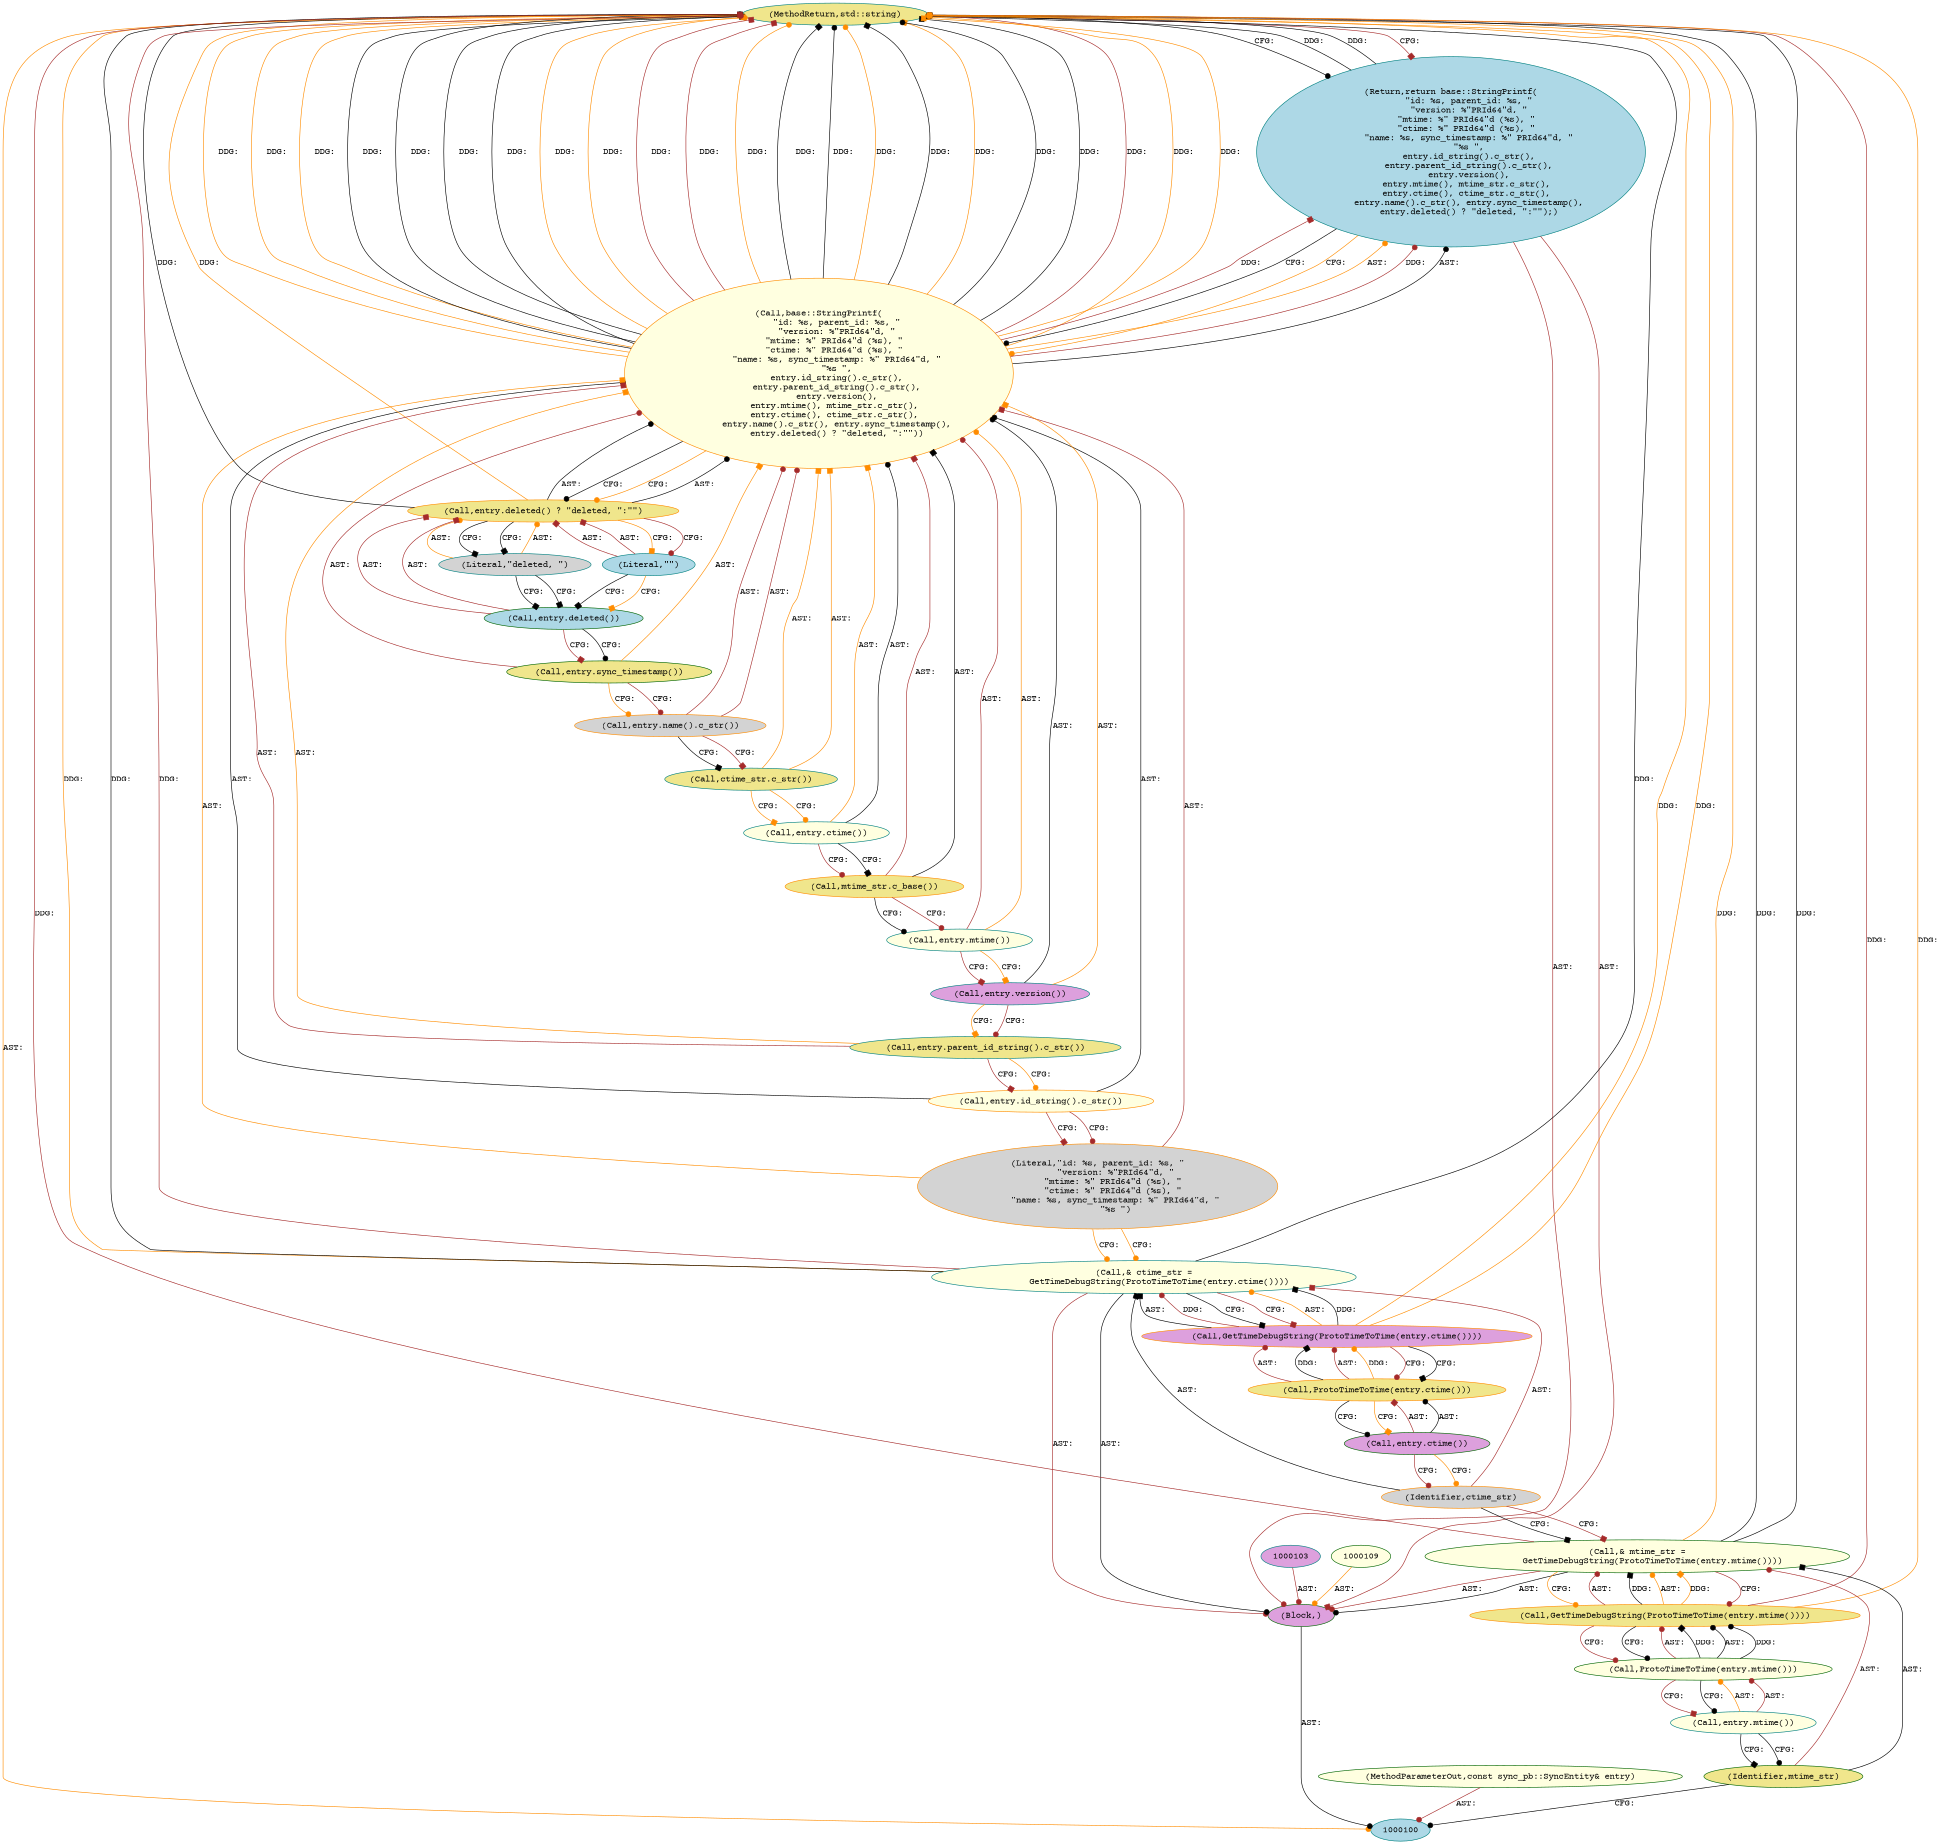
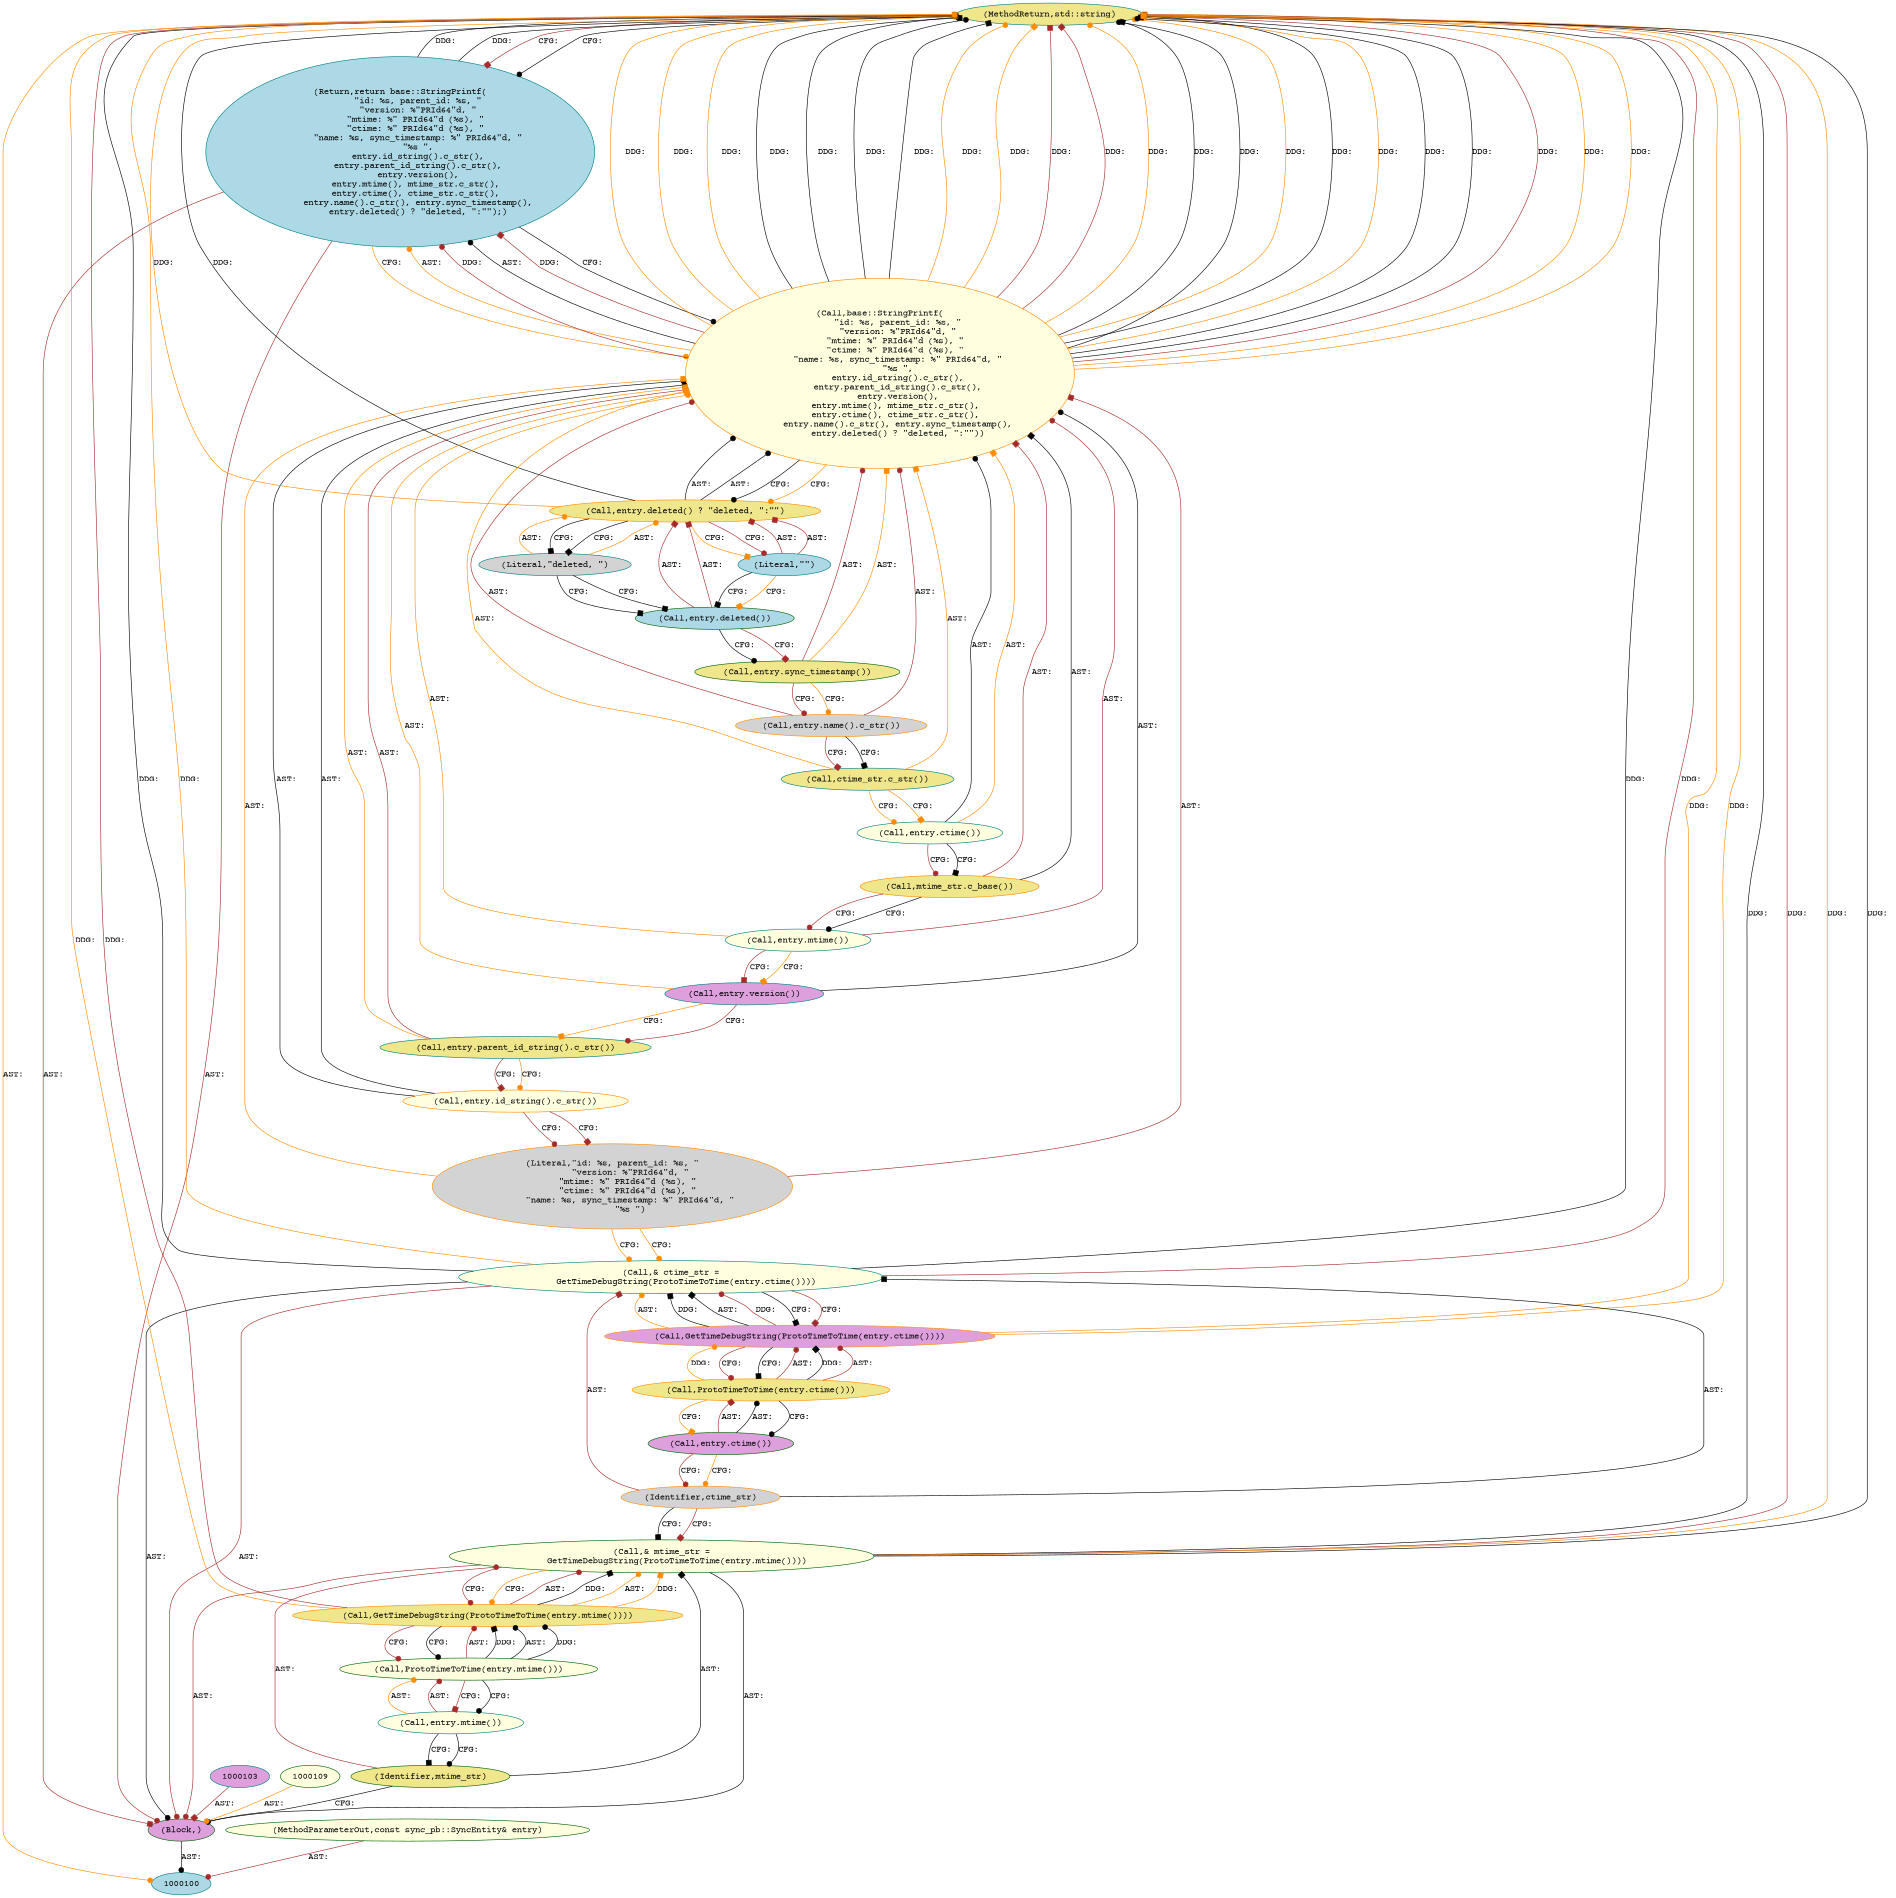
(1295, 1583) -> (213, 1801)
(1581, 1805) -> (302, 1806)
